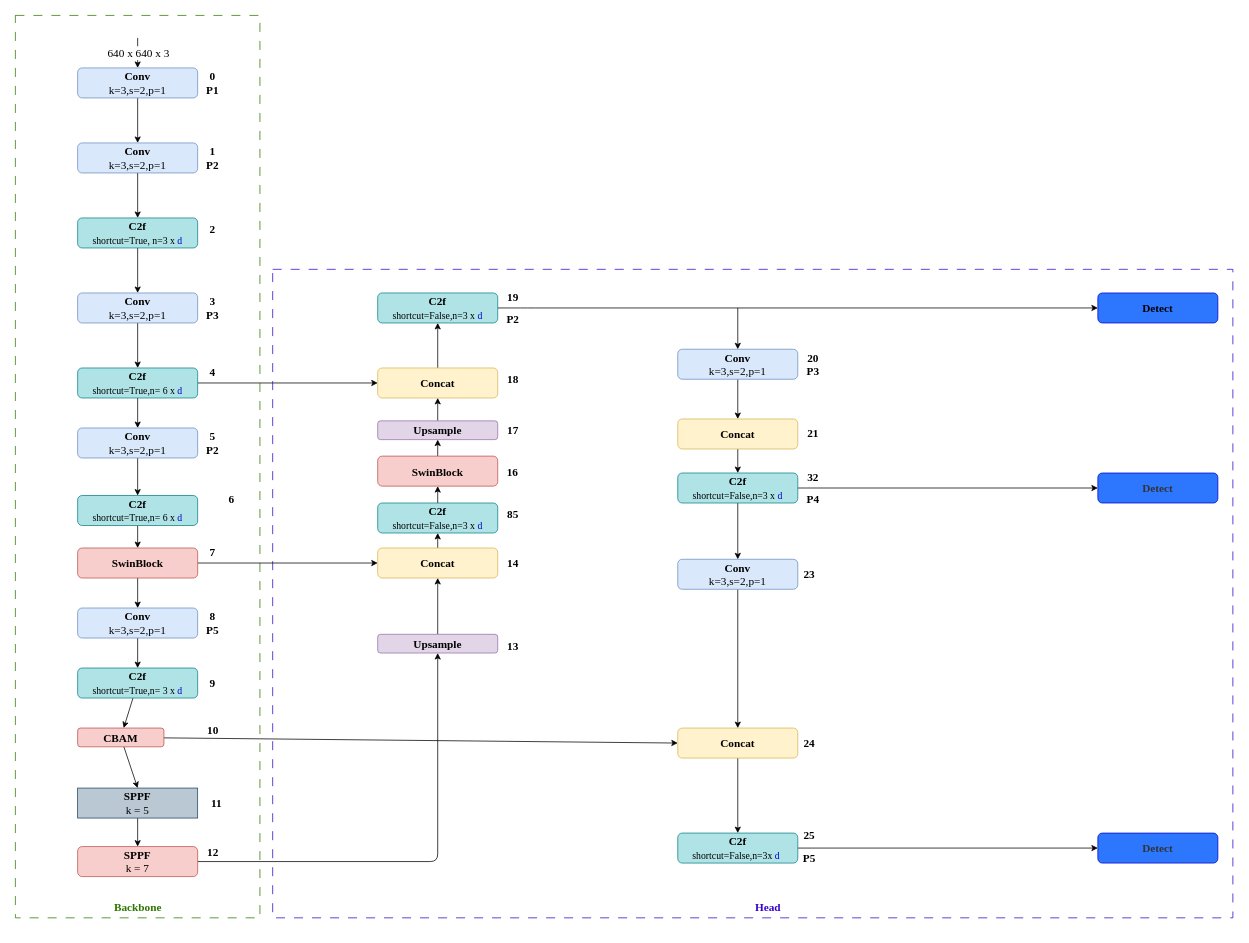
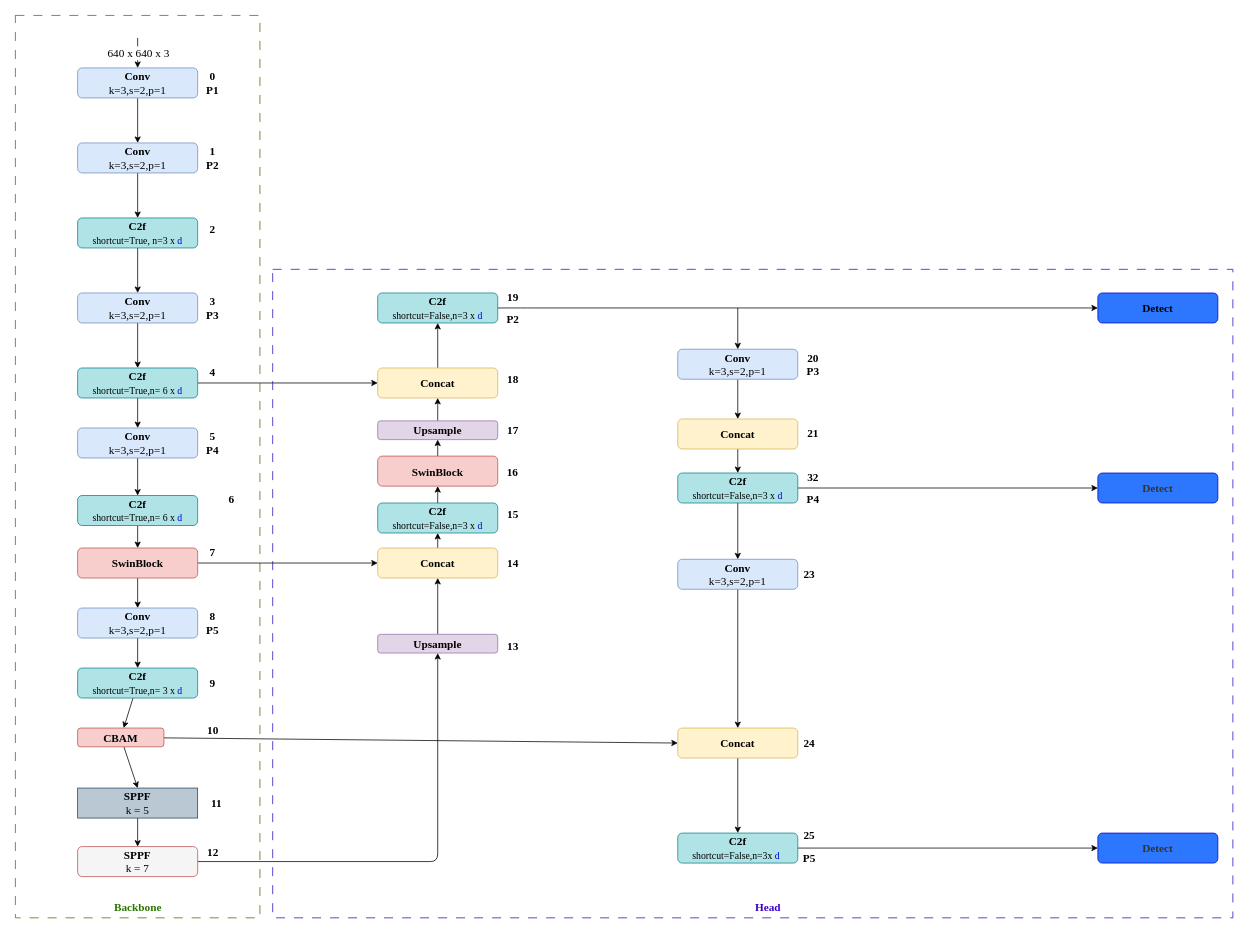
(213, 443) -> (213, 443)
(513, 514) -> (513, 514)
(138, 861) -> (138, 861)
